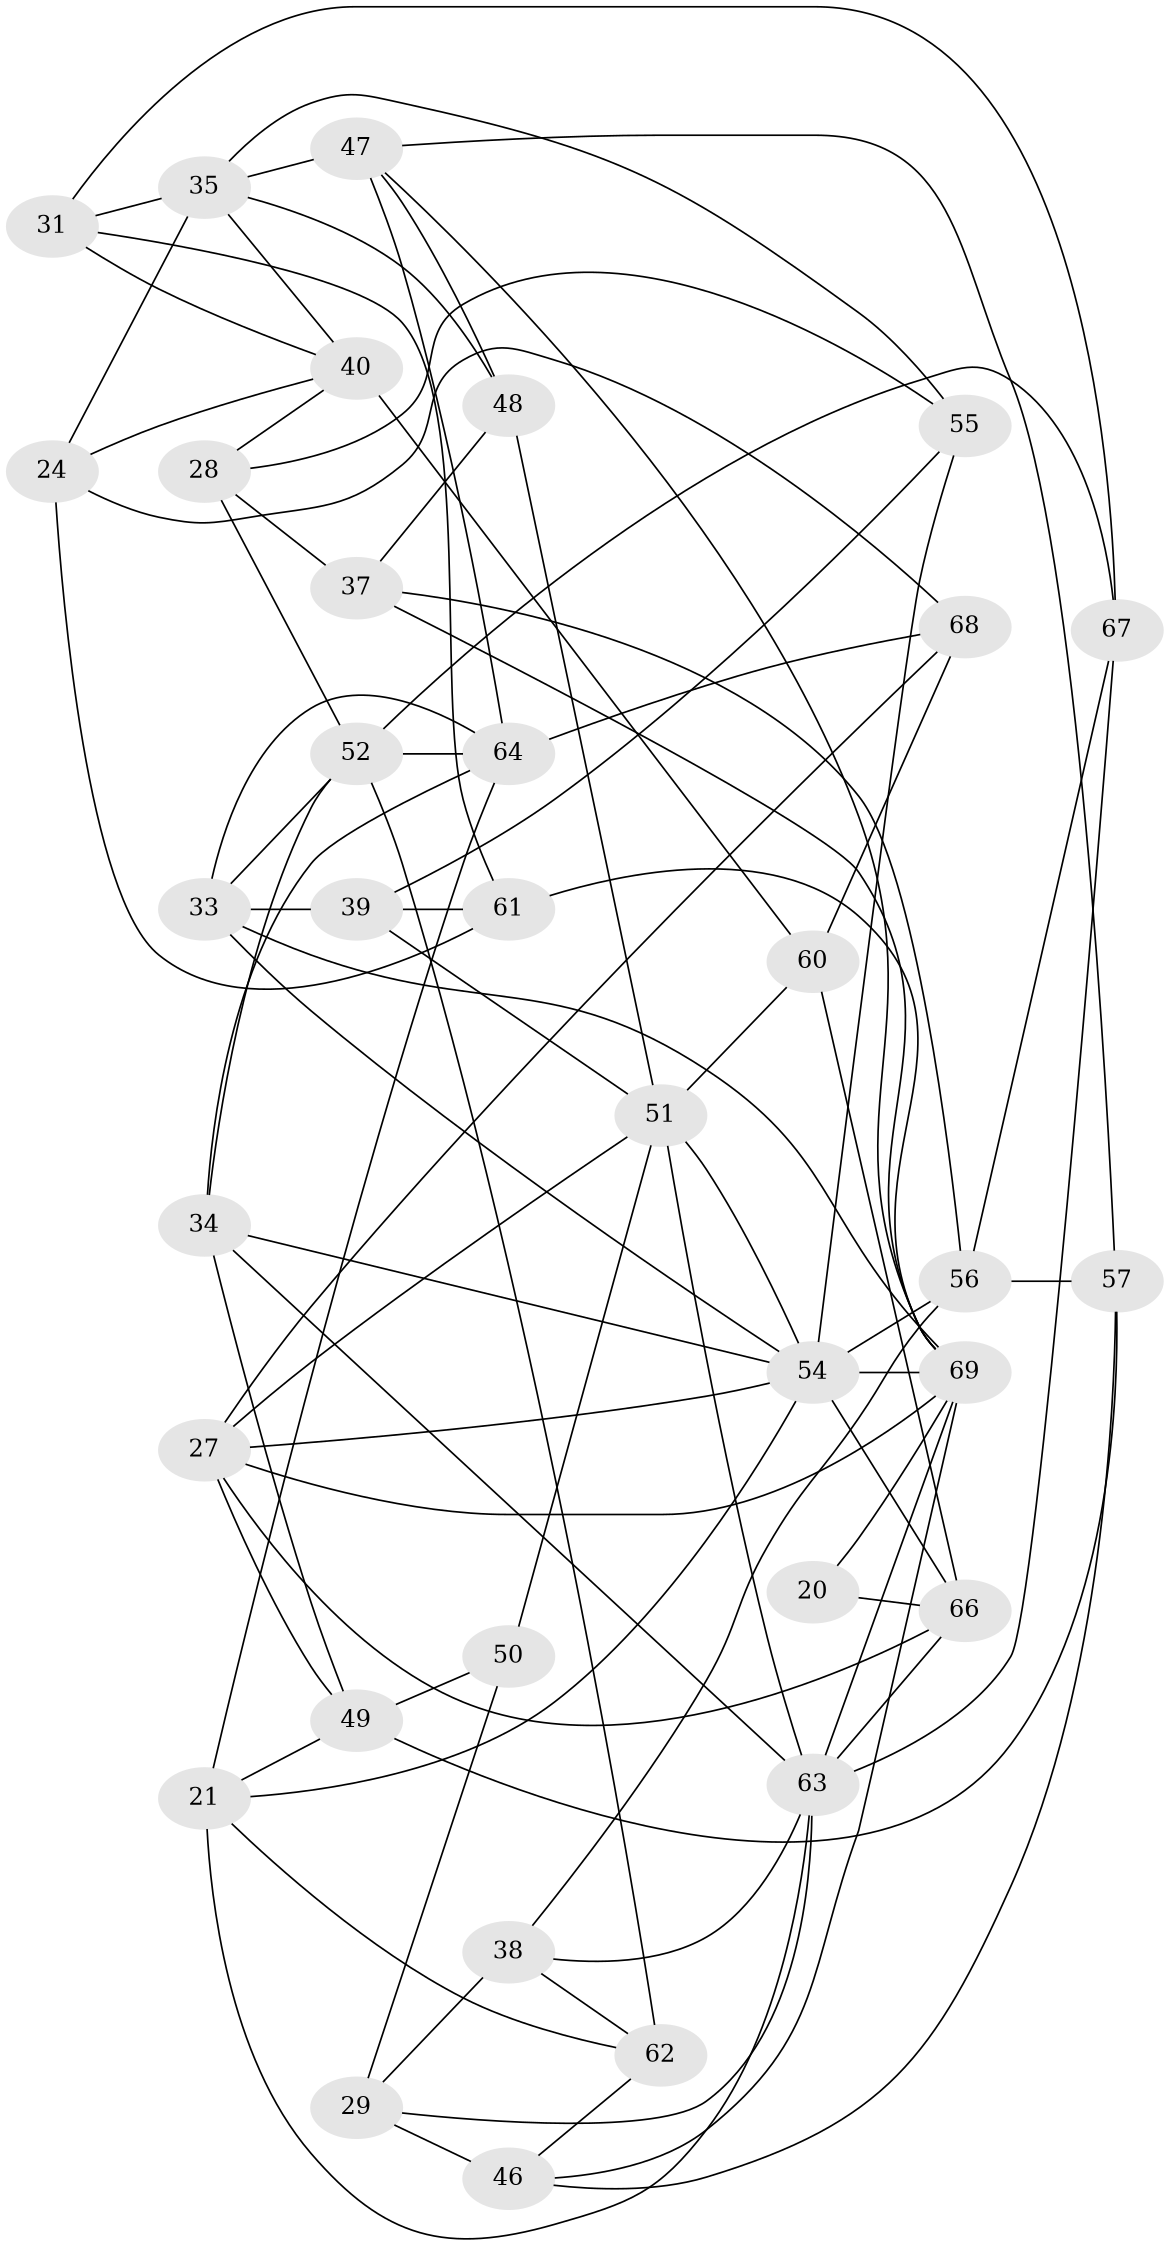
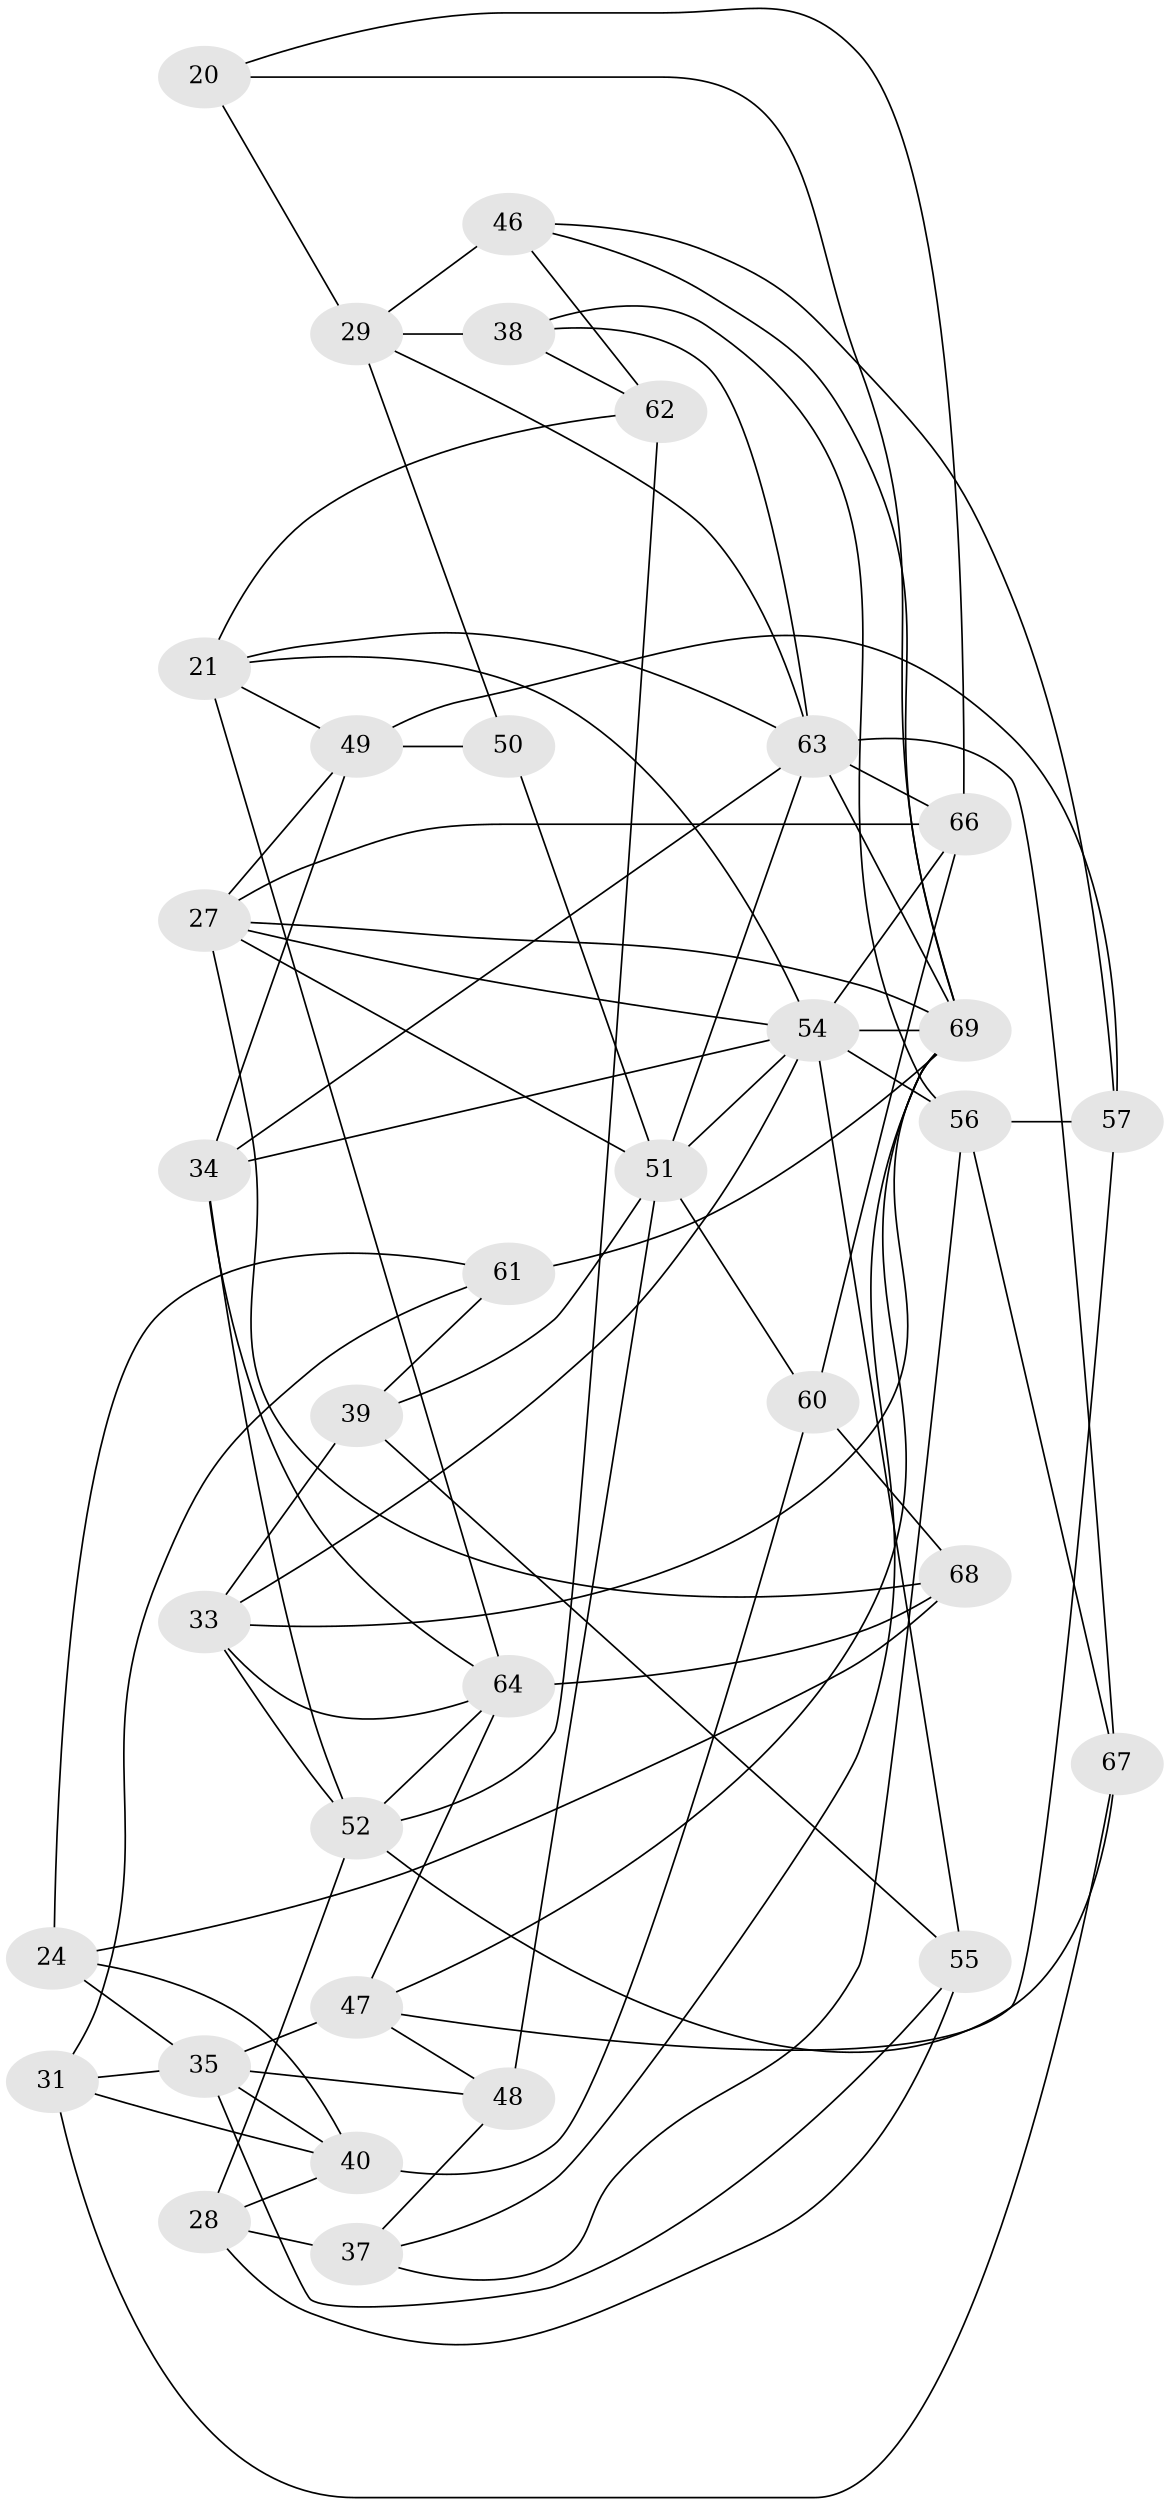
none -> (281, 205)
